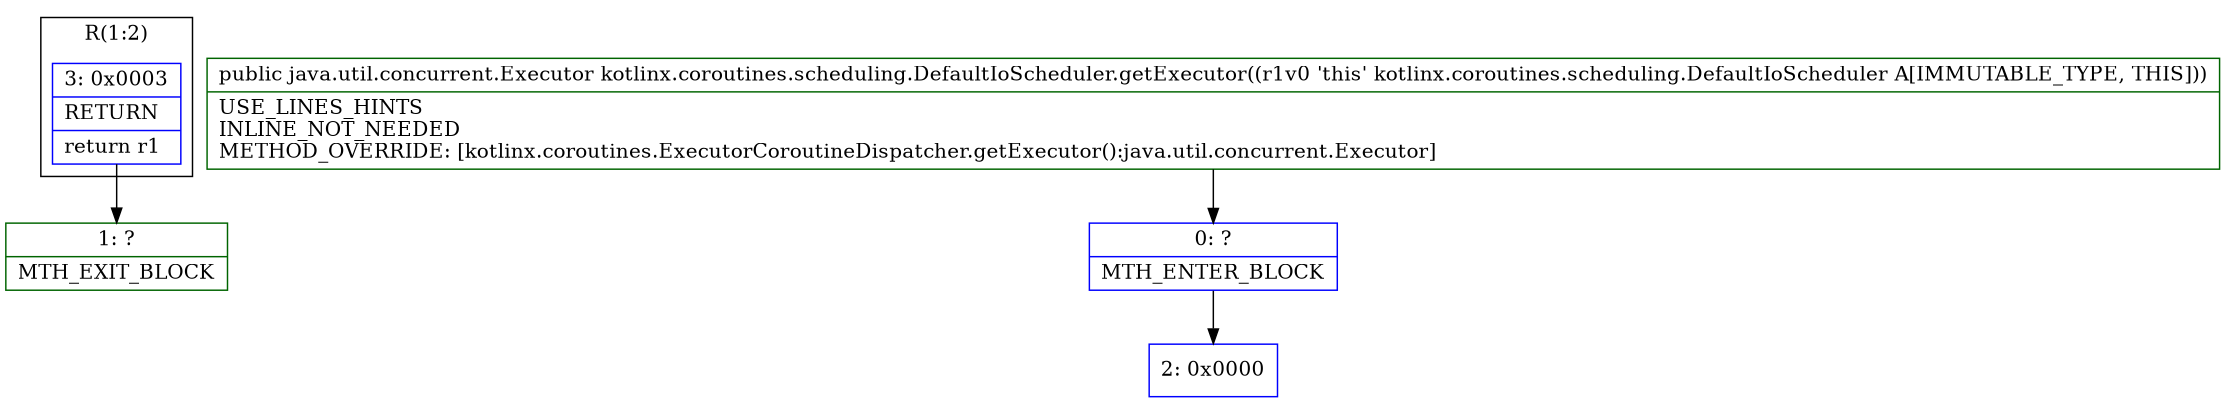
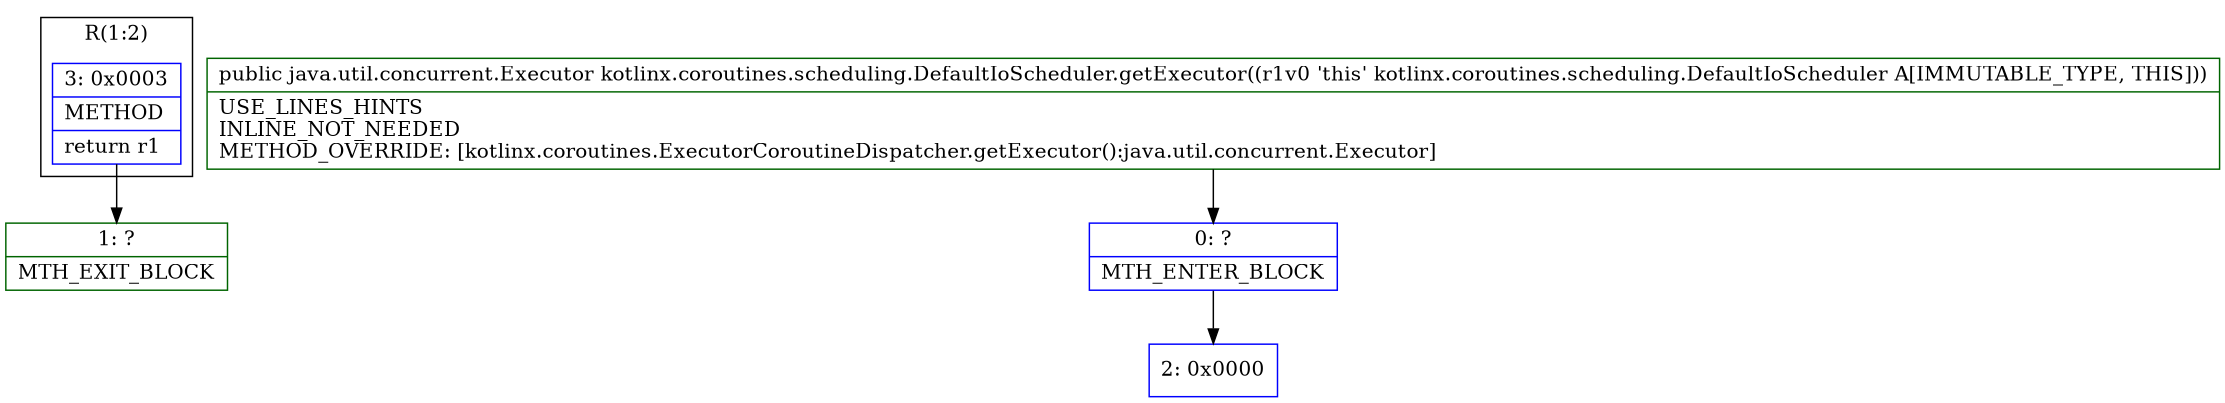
(112, 113) -> (114, 113)
